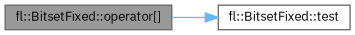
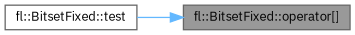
(189, 17) -> (154, 17)
